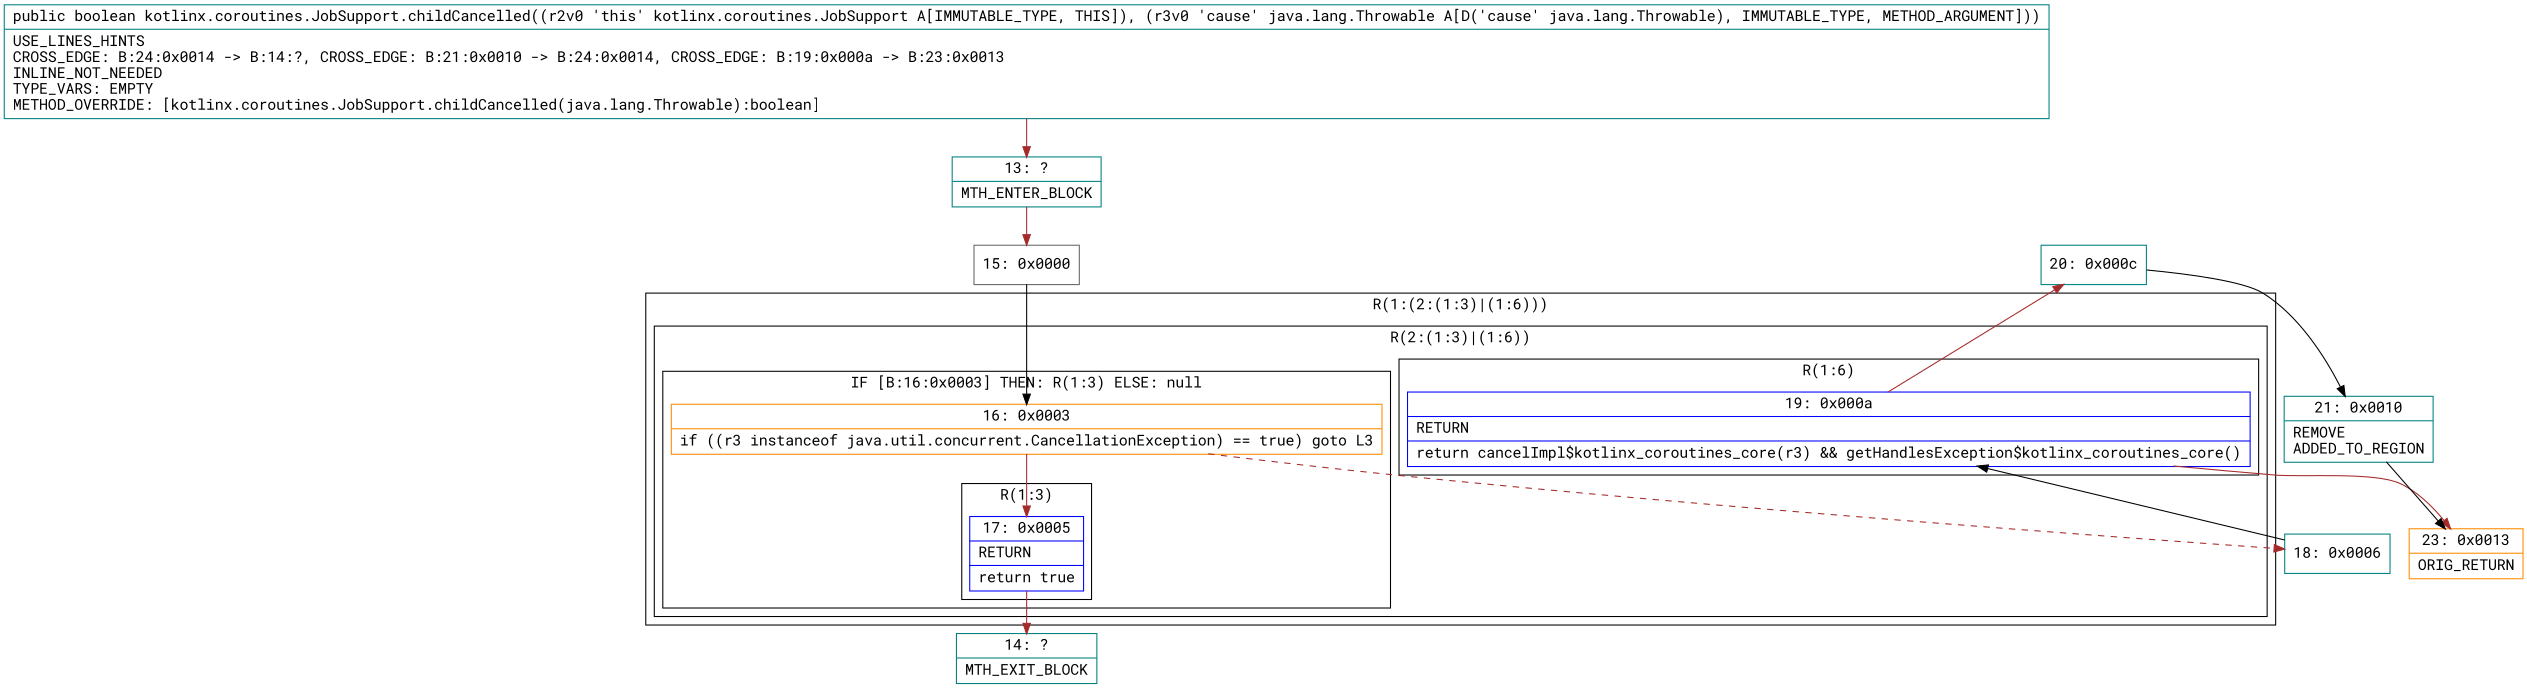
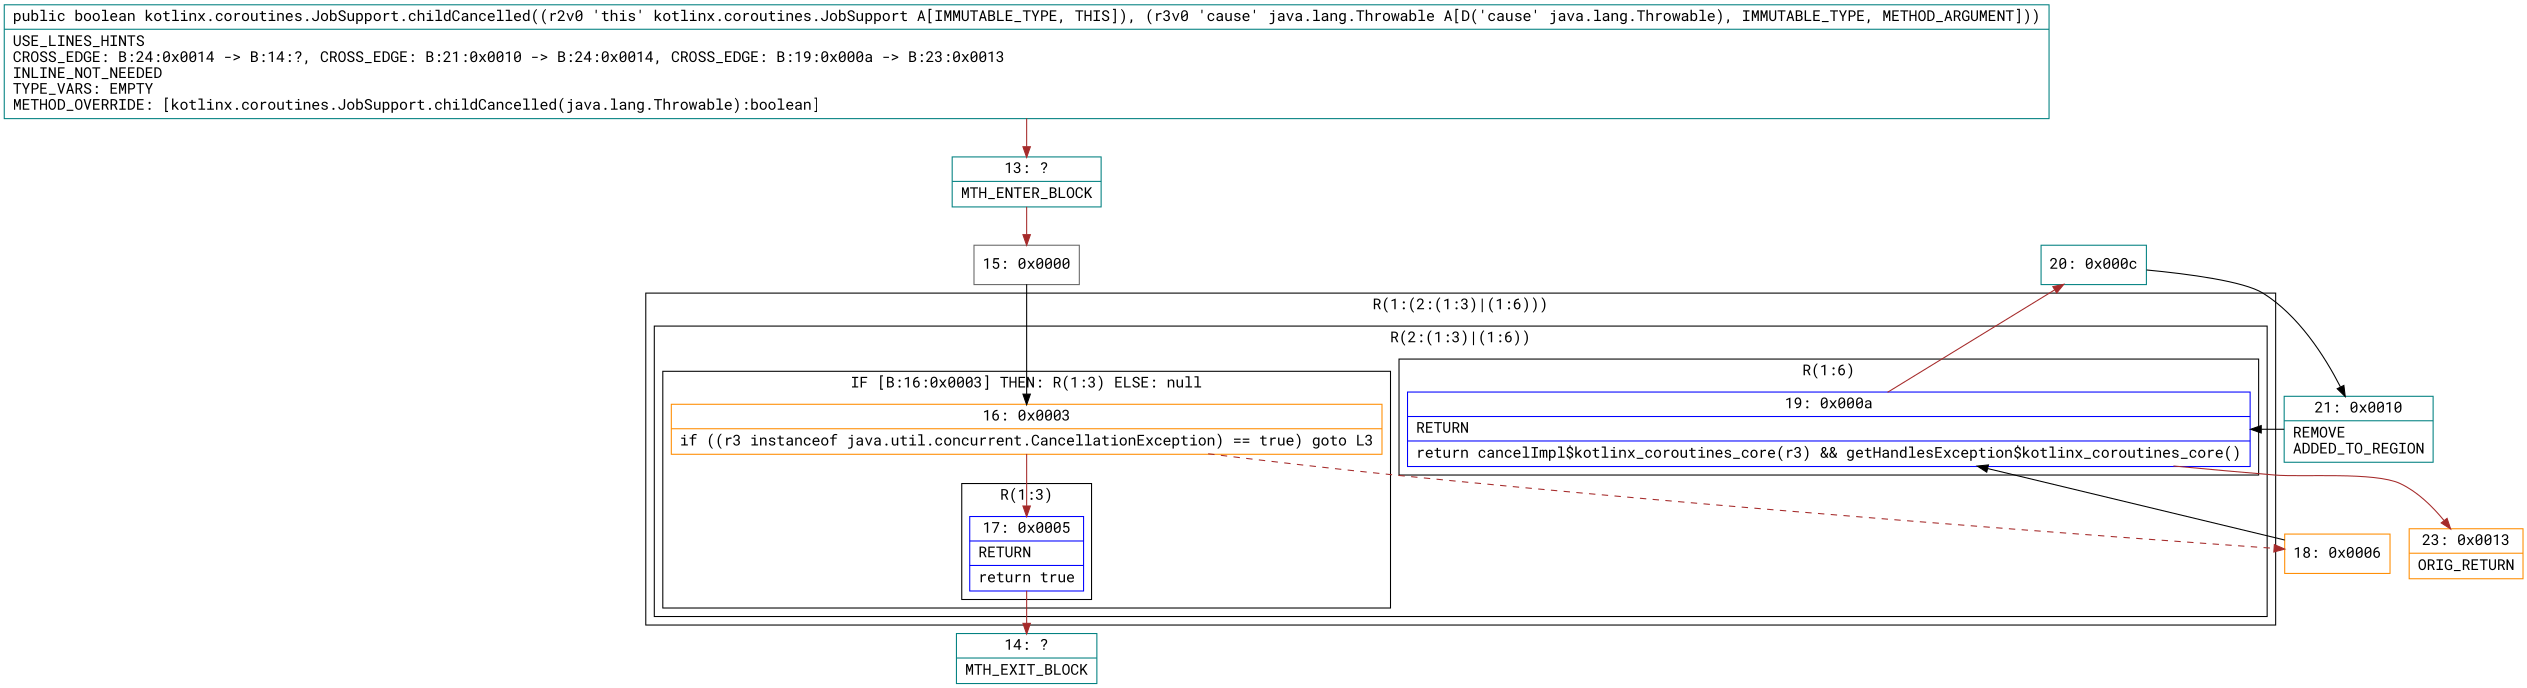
(2412, 491) -> (2273, 429)
(2337, 554) -> (2337, 554)
